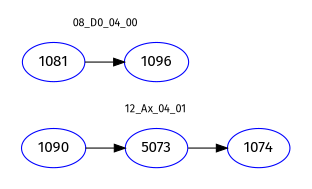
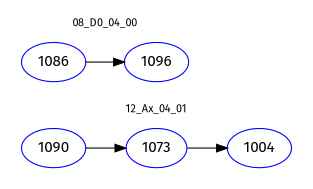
(54, 62) -> (54, 62)
(157, 148) -> (157, 148)
(259, 148) -> (259, 148)
